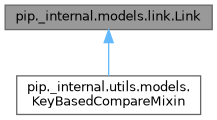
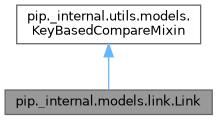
(109, 59) -> (109, 73)
